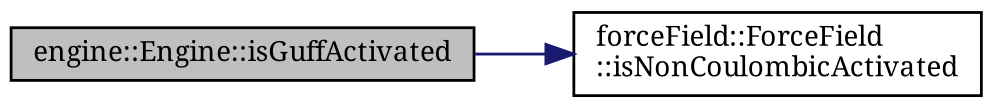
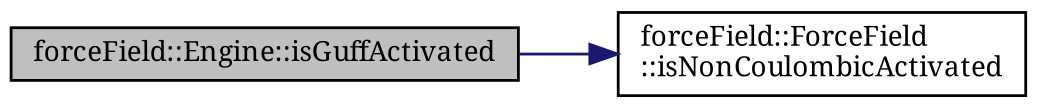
(243, 54) -> (265, 54)
